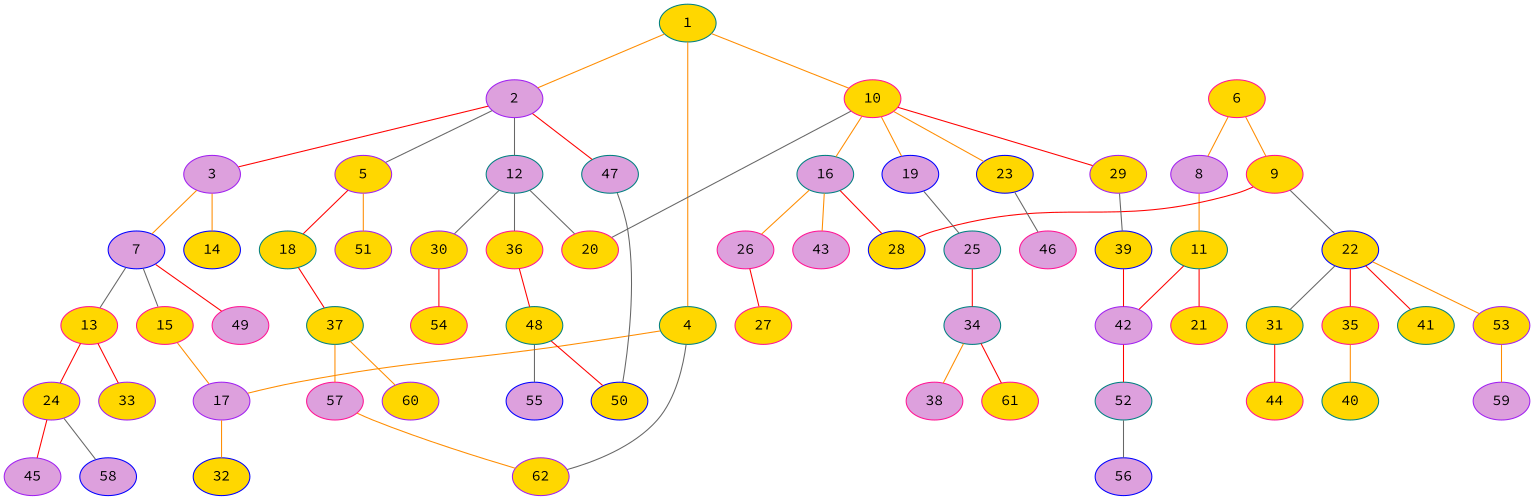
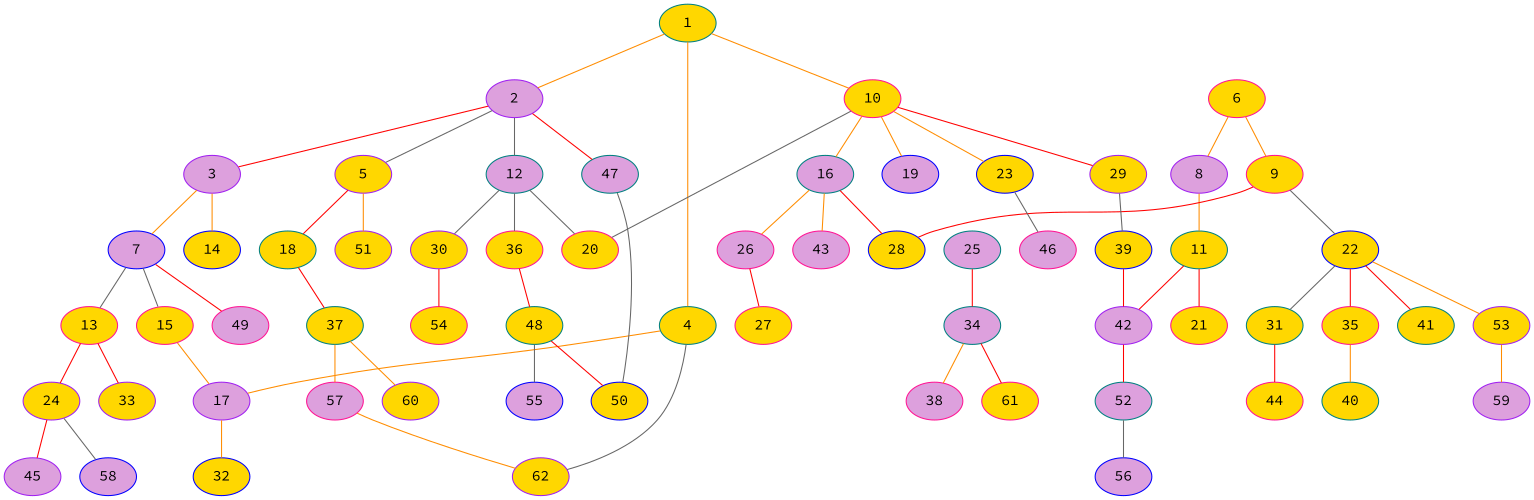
(941, 212) -> none
